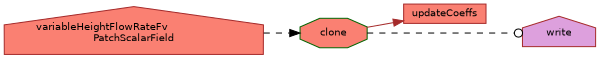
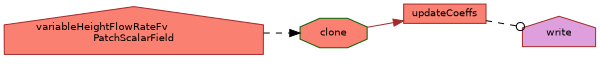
(441, 33) -> (501, 23)
